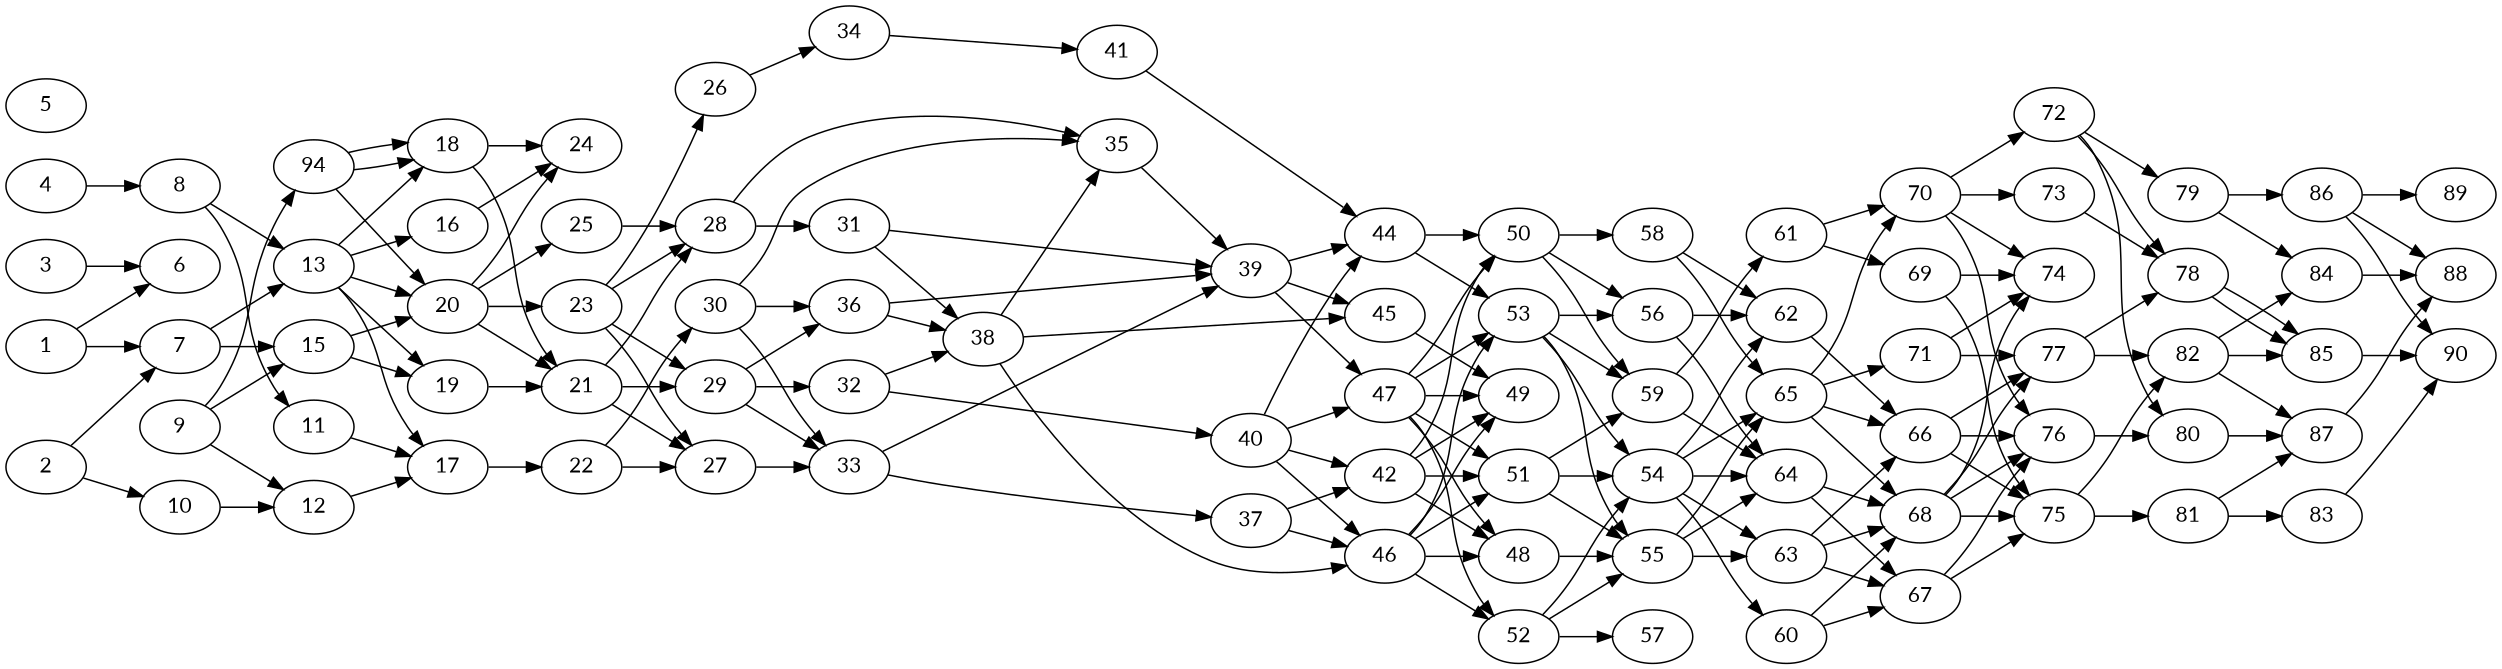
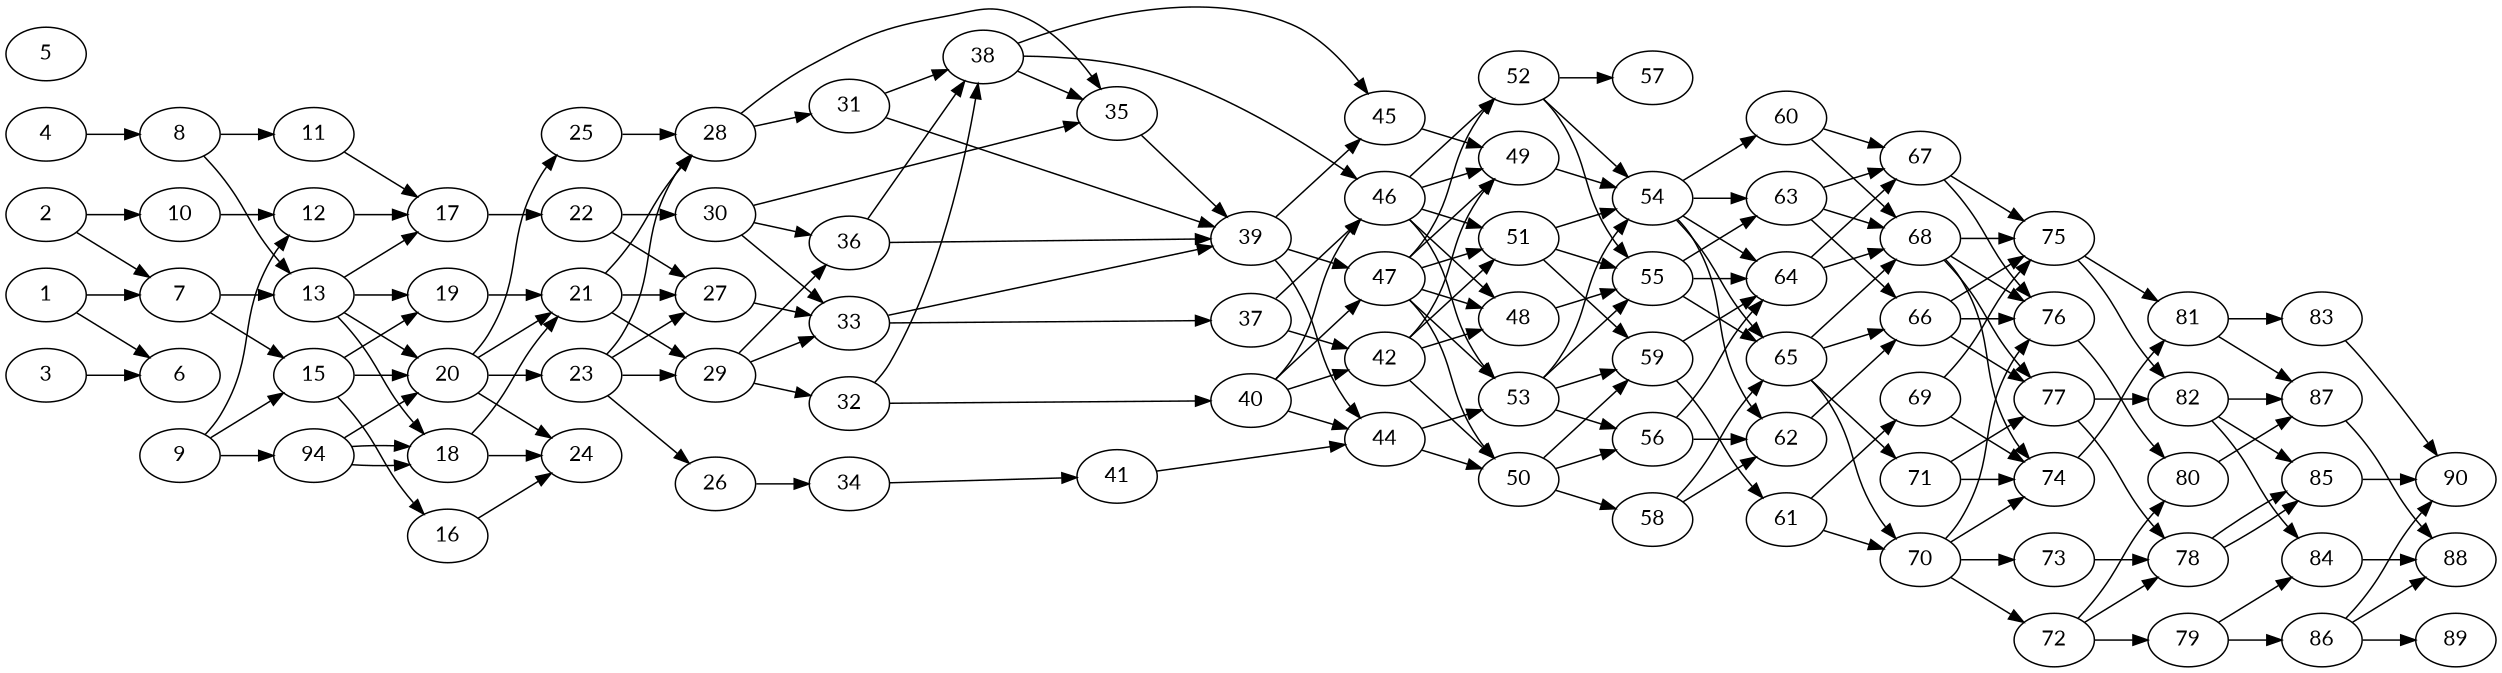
none -> (1575, 175)
(374, 248) -> (380, 455)
none -> (2116, 409)
